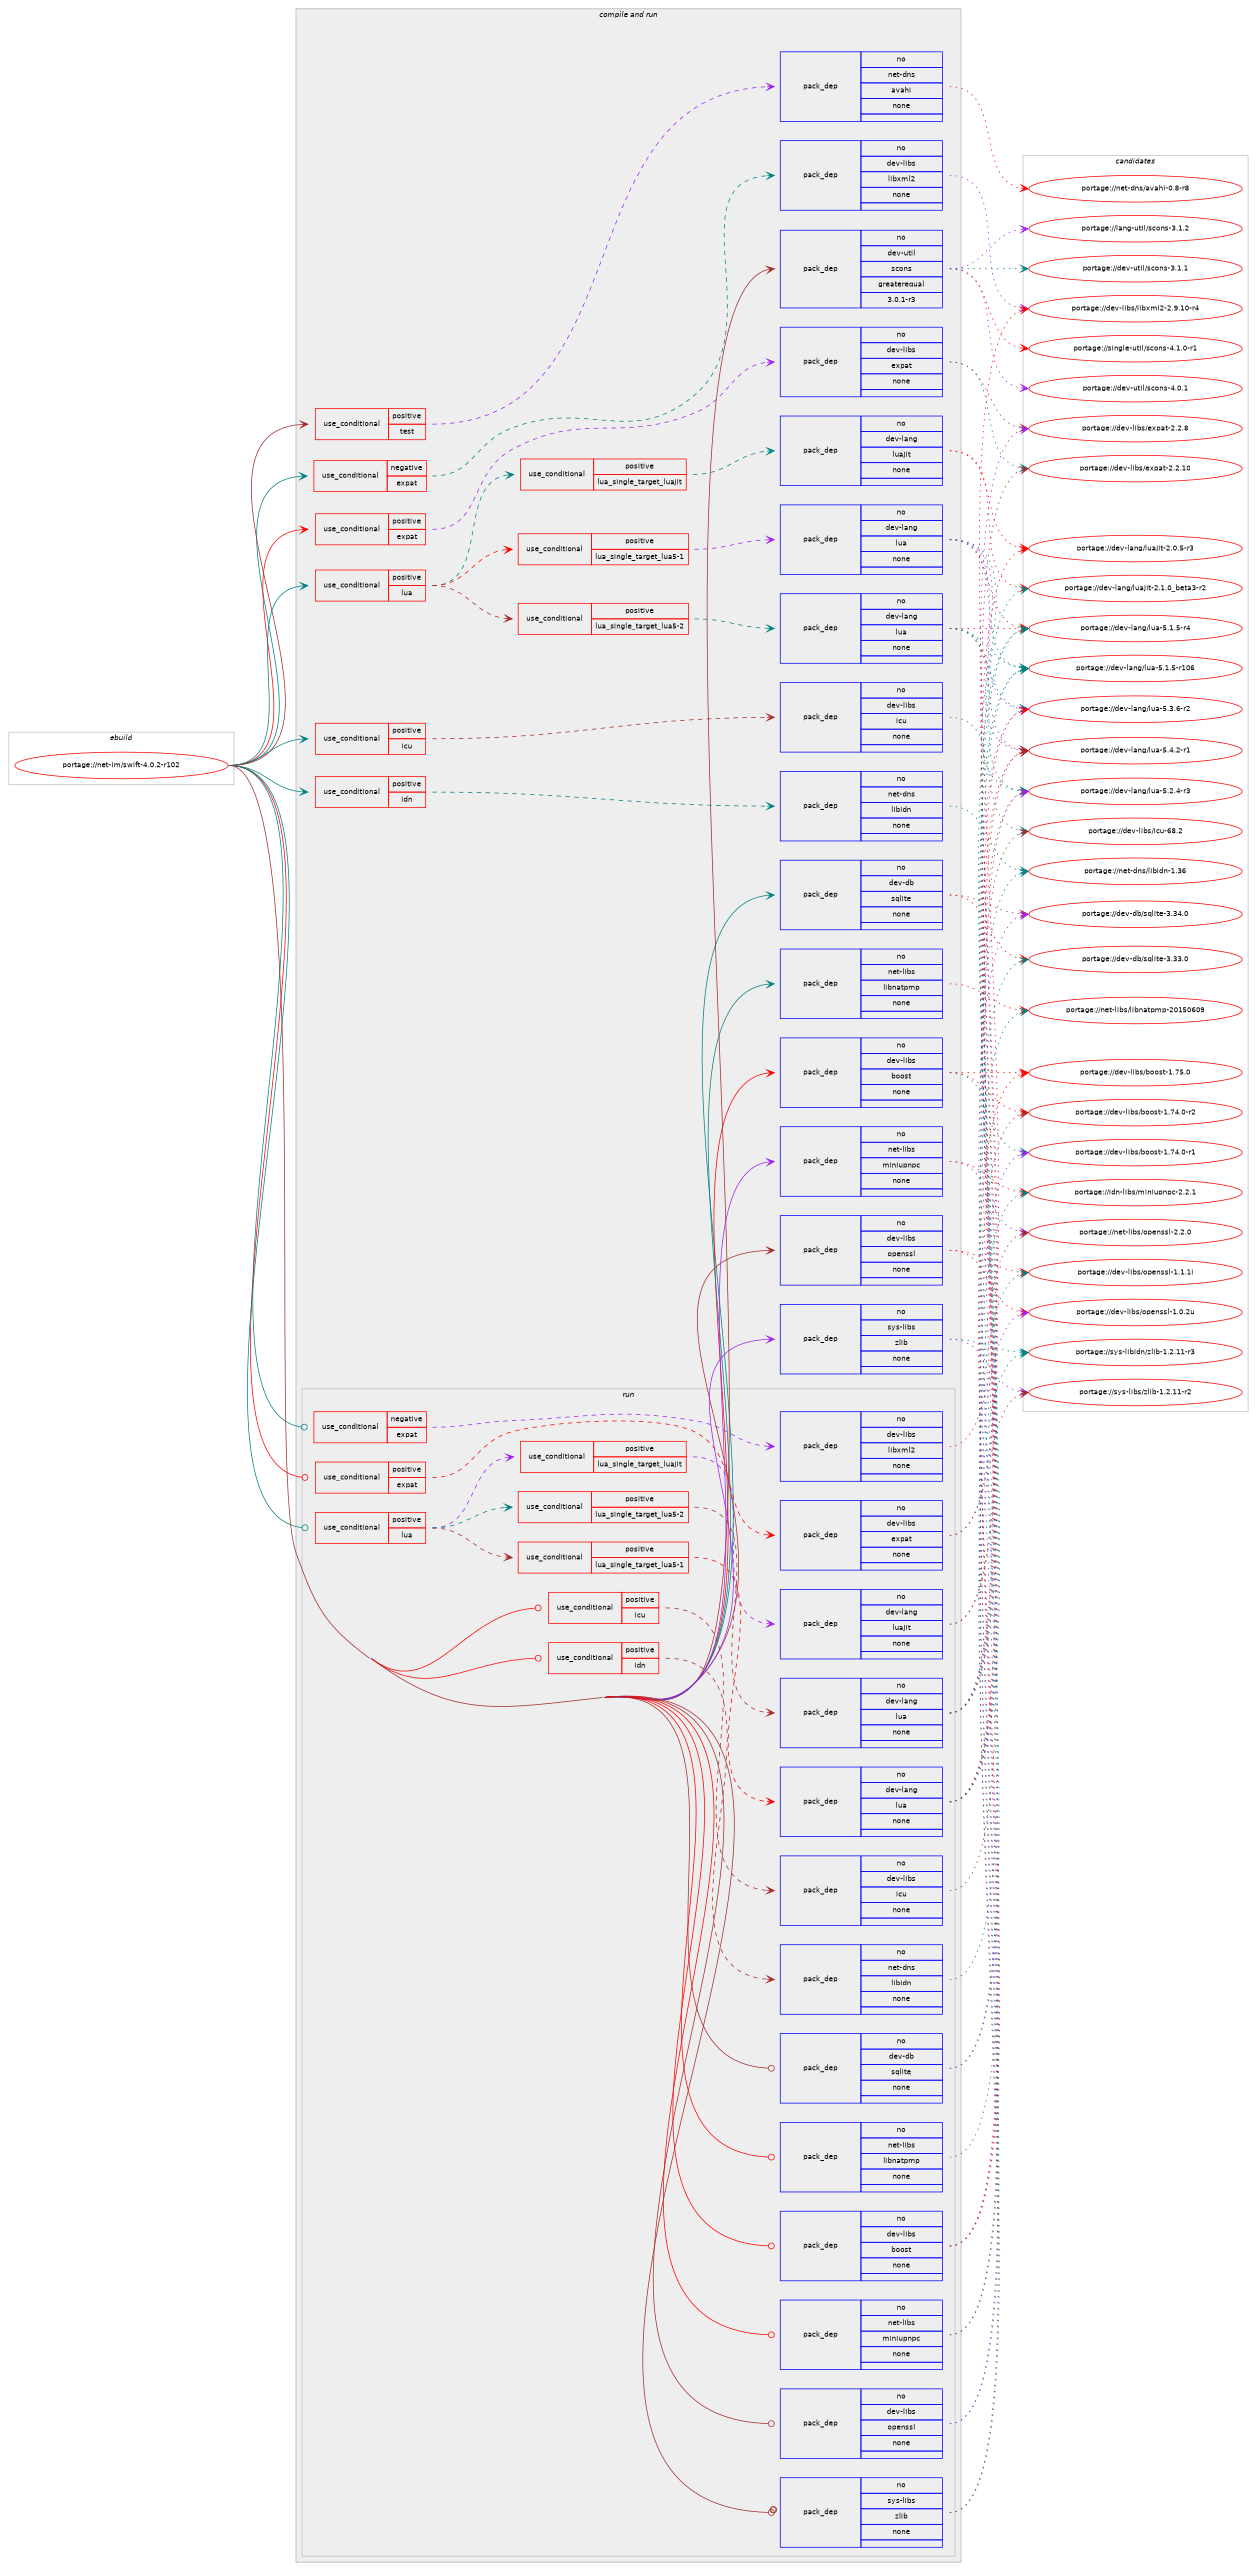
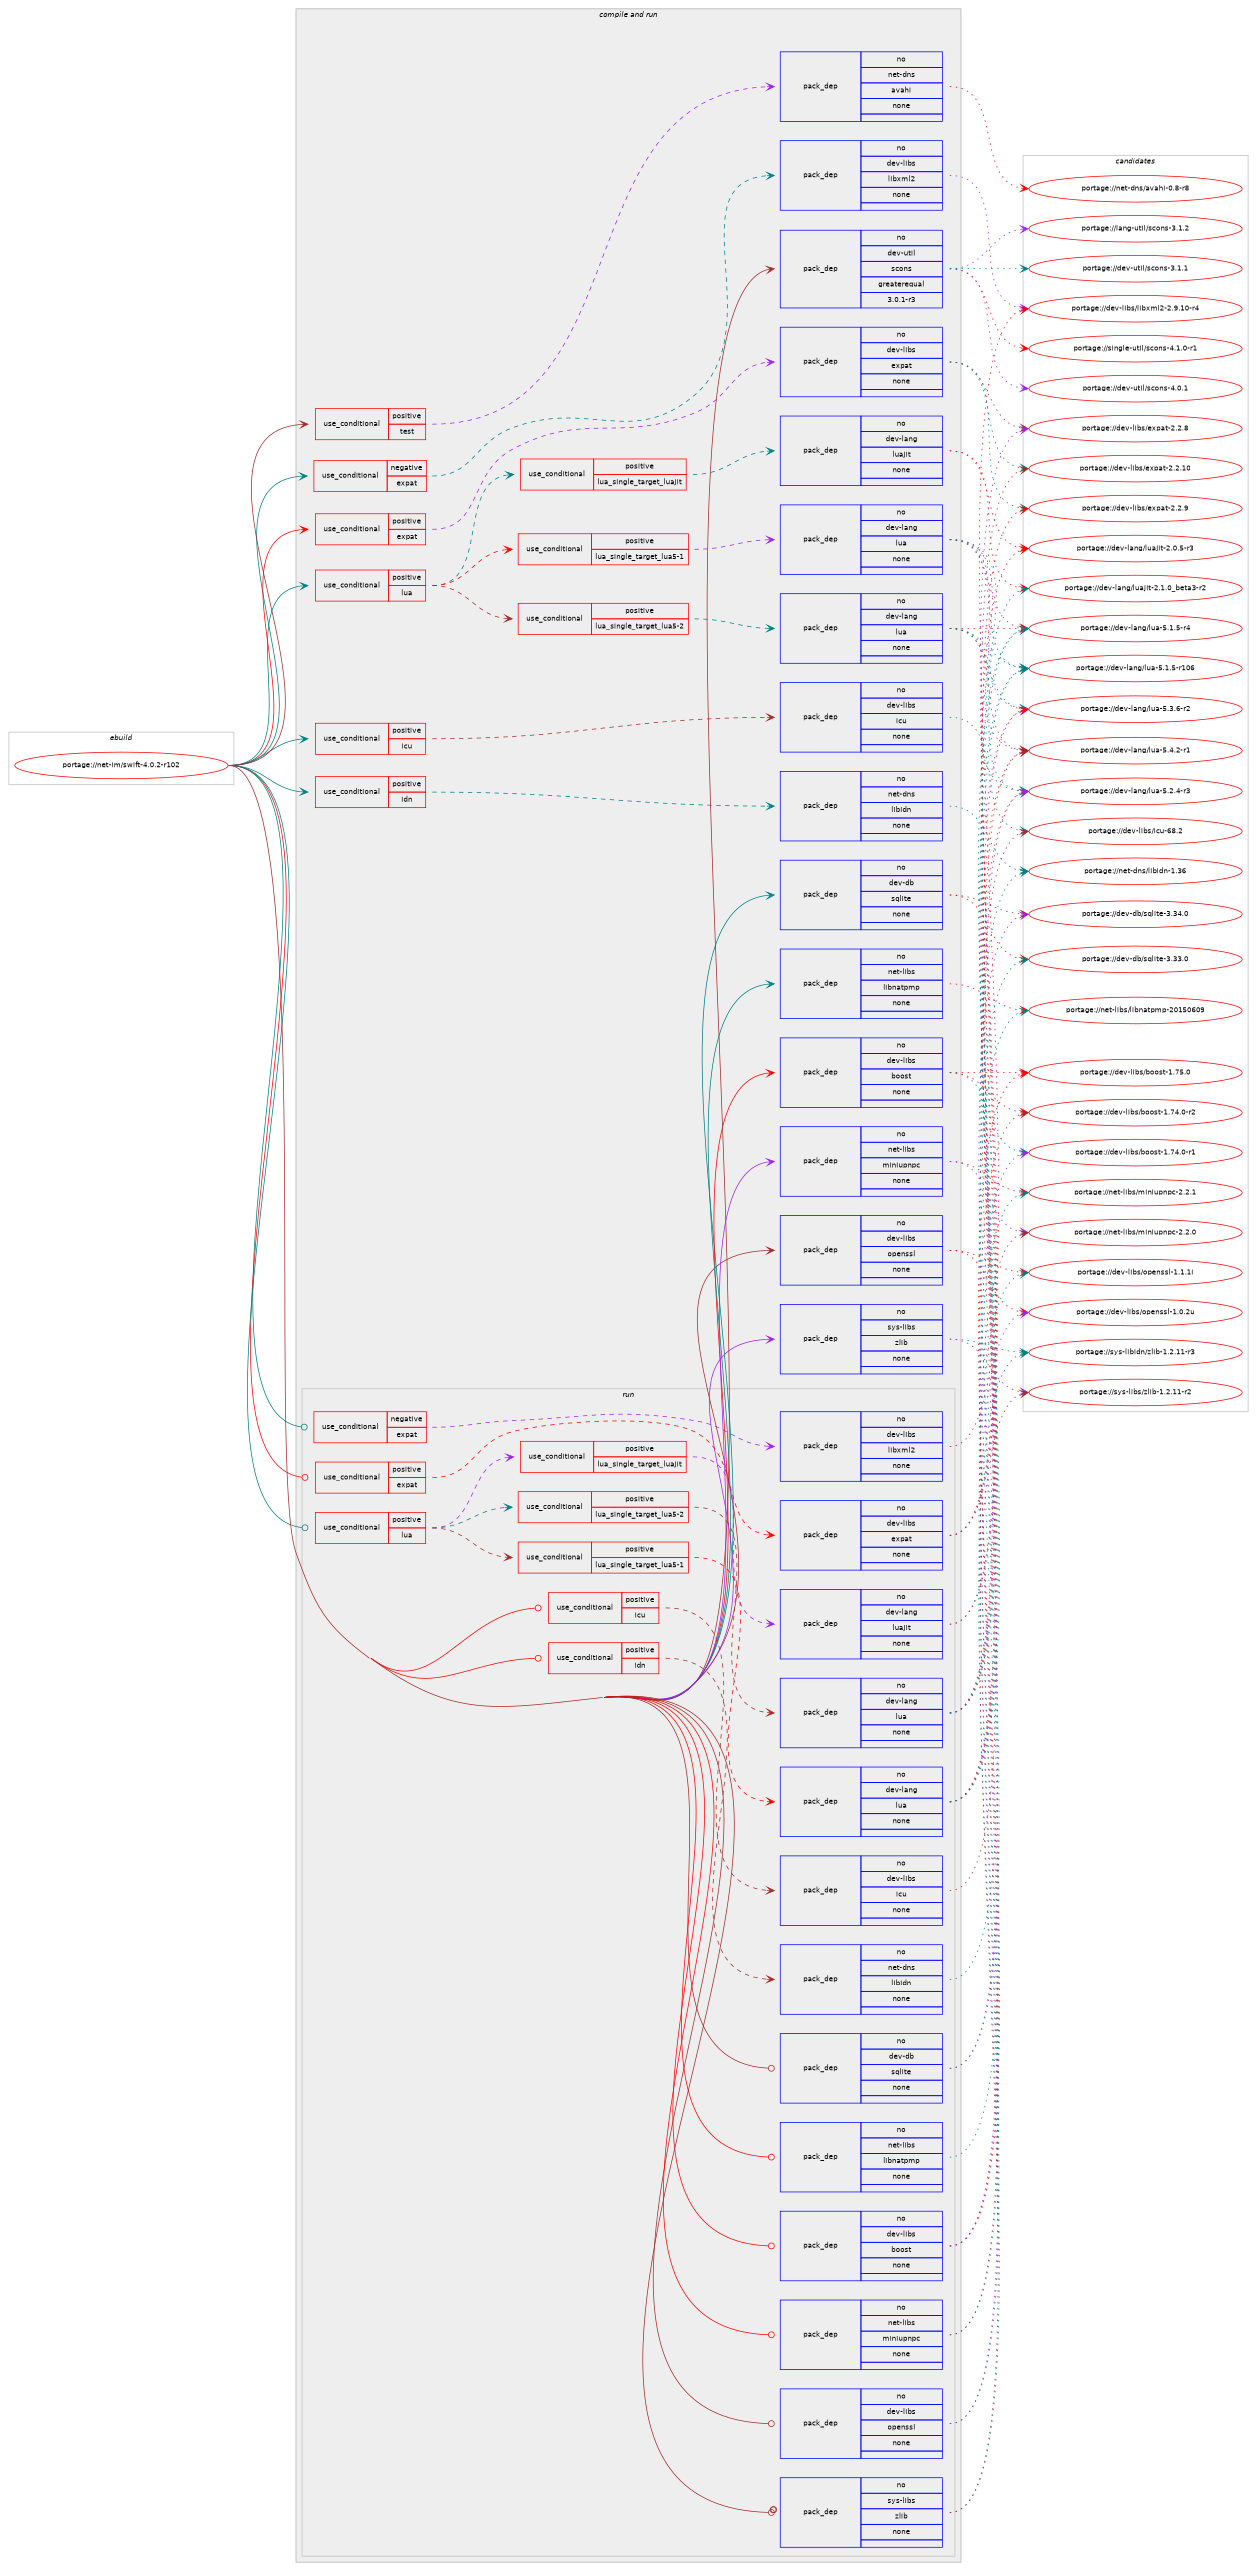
none -> (1136, 509)
(1136, 1193) -> (1136, 1193)
(1136, 1233) -> (1136, 1233)
